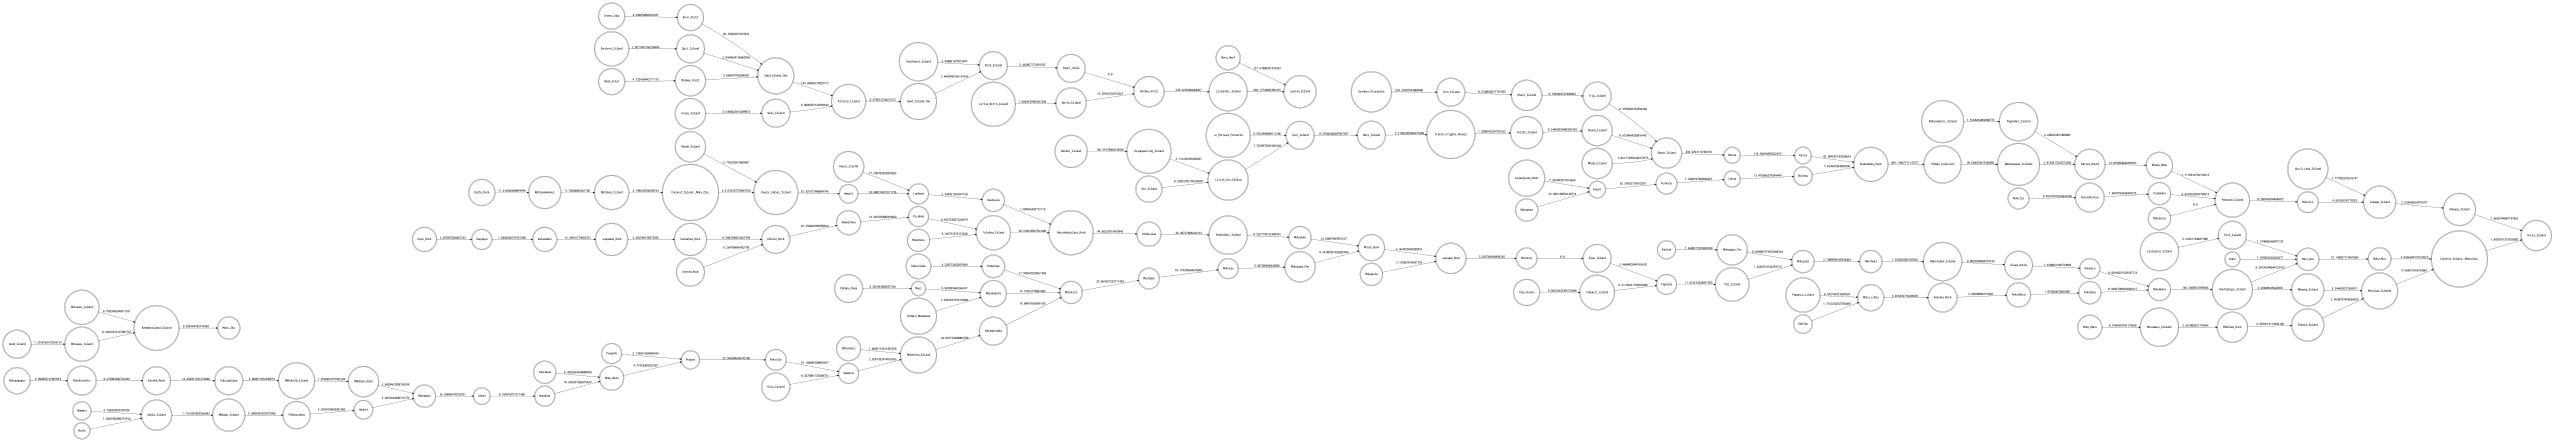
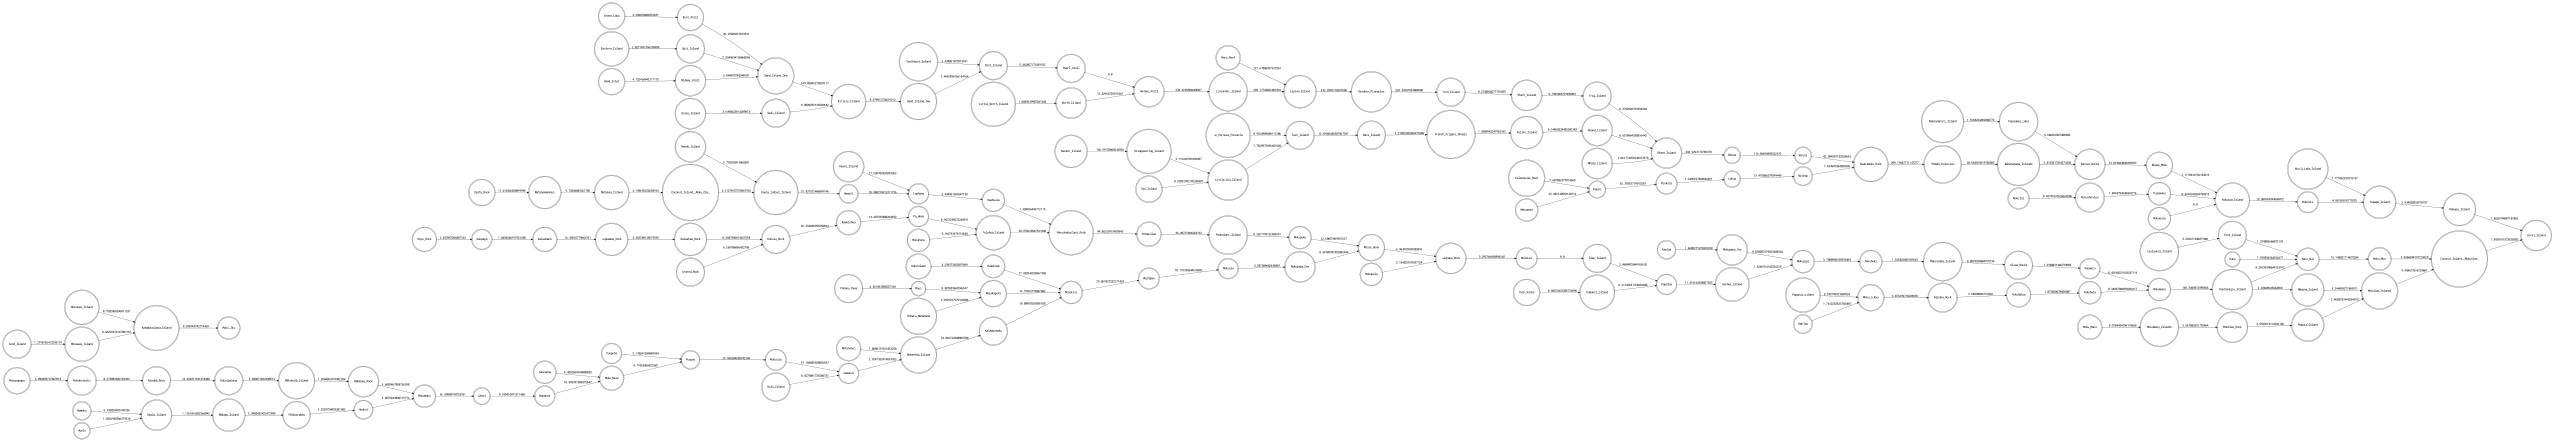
none -> (1333, 92)
(2019, 122) -> (2019, 122)
(1732, 284) -> (1732, 284)
